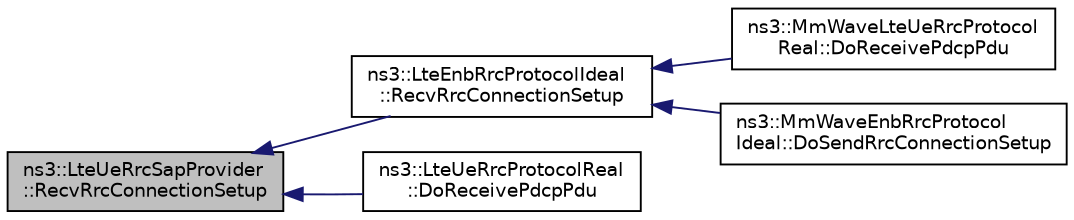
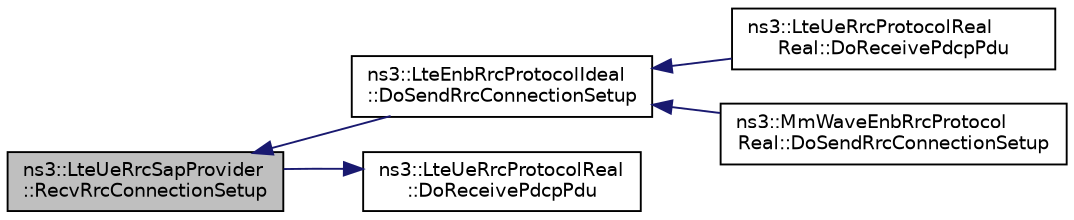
(894, 39) -> (894, 39)
(502, 87) -> (502, 87)
(894, 134) -> (894, 134)
(333, 194) -> (314, 169)
